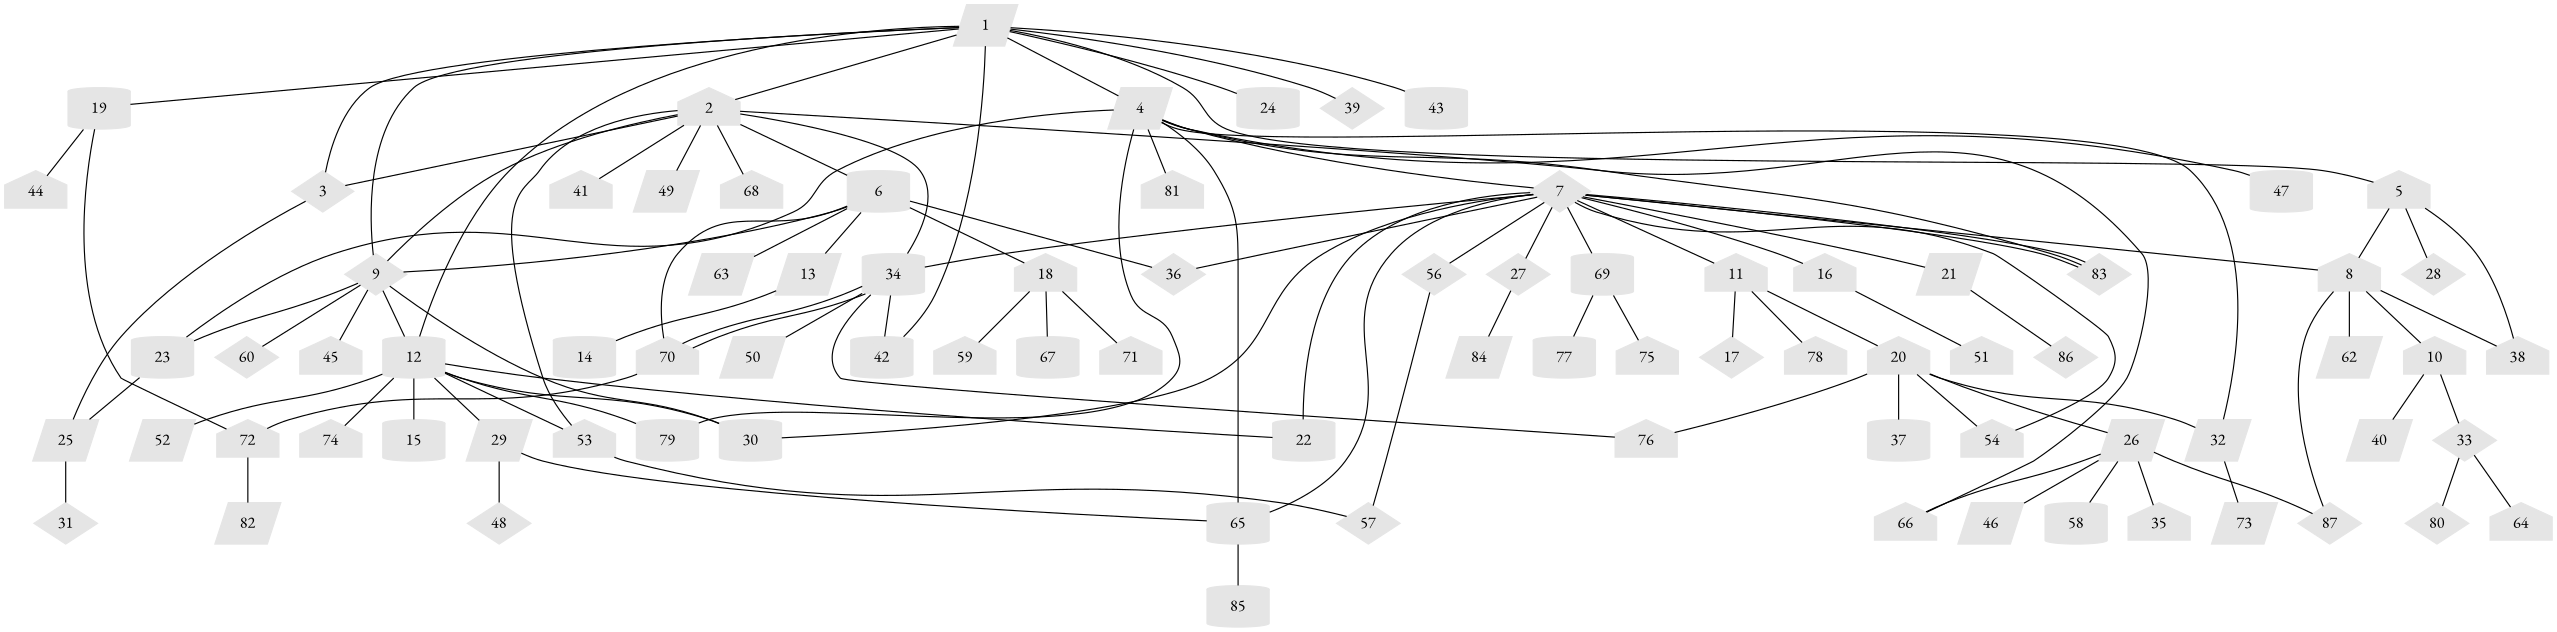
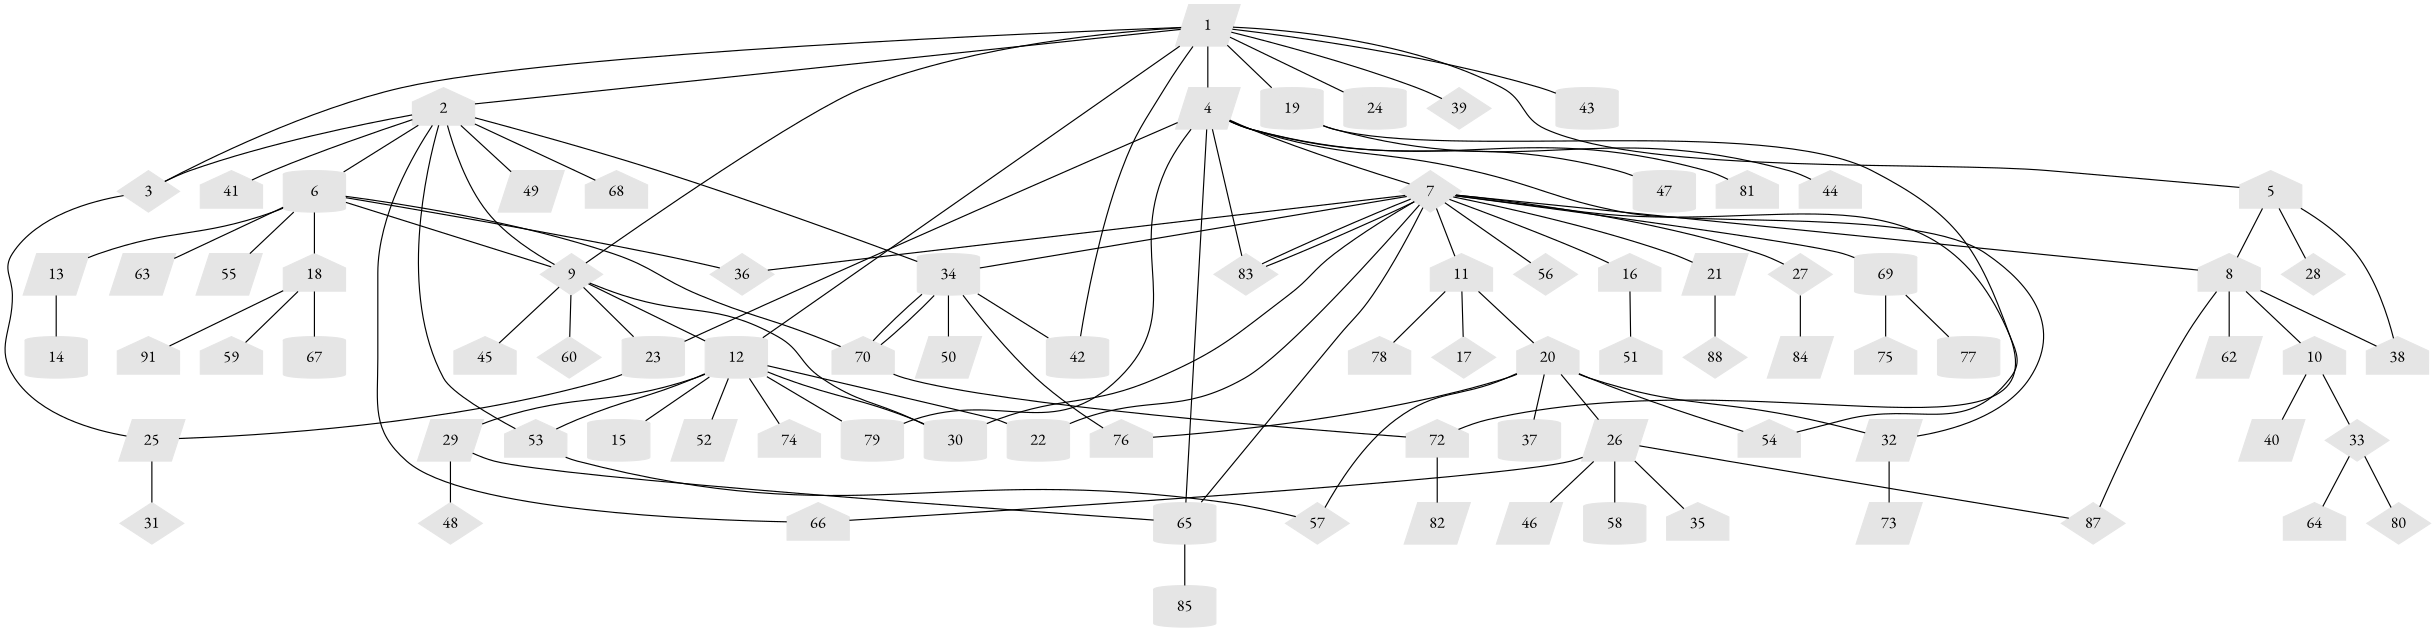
none -> (229, 274)
(1131, 357) -> (148, 357)
(2066, 357) -> (1715, 357)
(1402, 399) -> (1403, 415)
